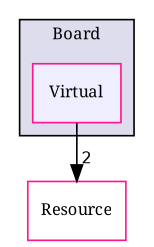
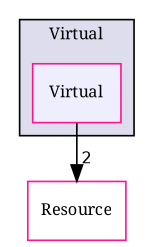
(77, 35) -> (77, 35)
